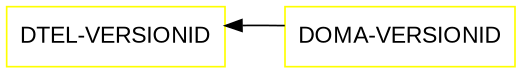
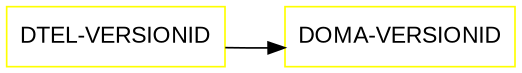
(264, 25) -> (247, 48)
